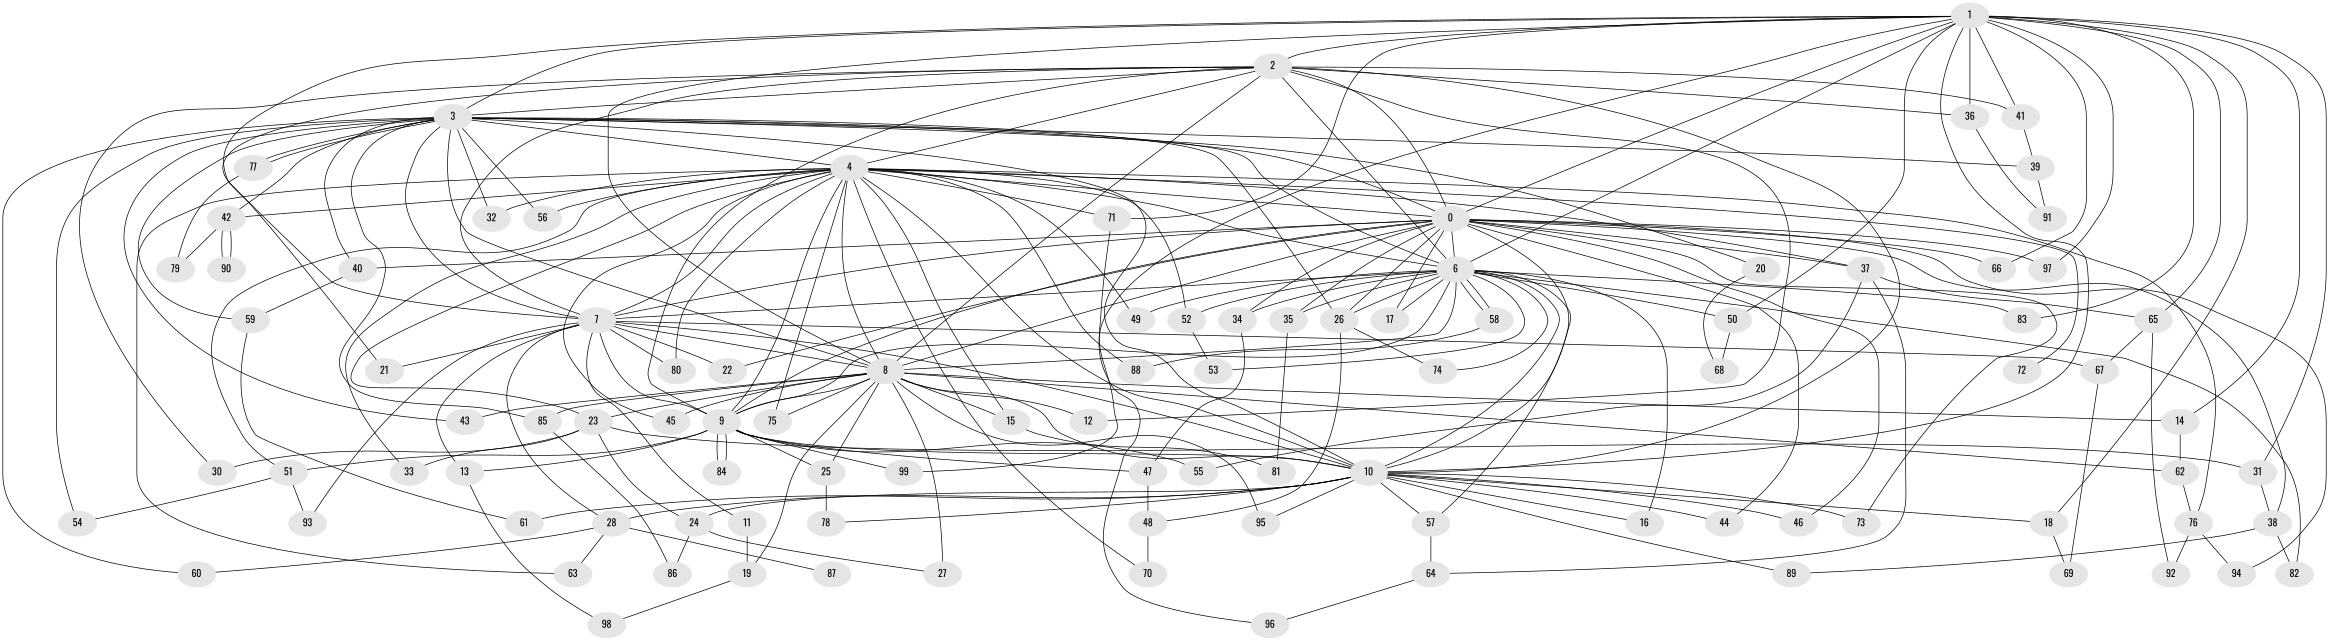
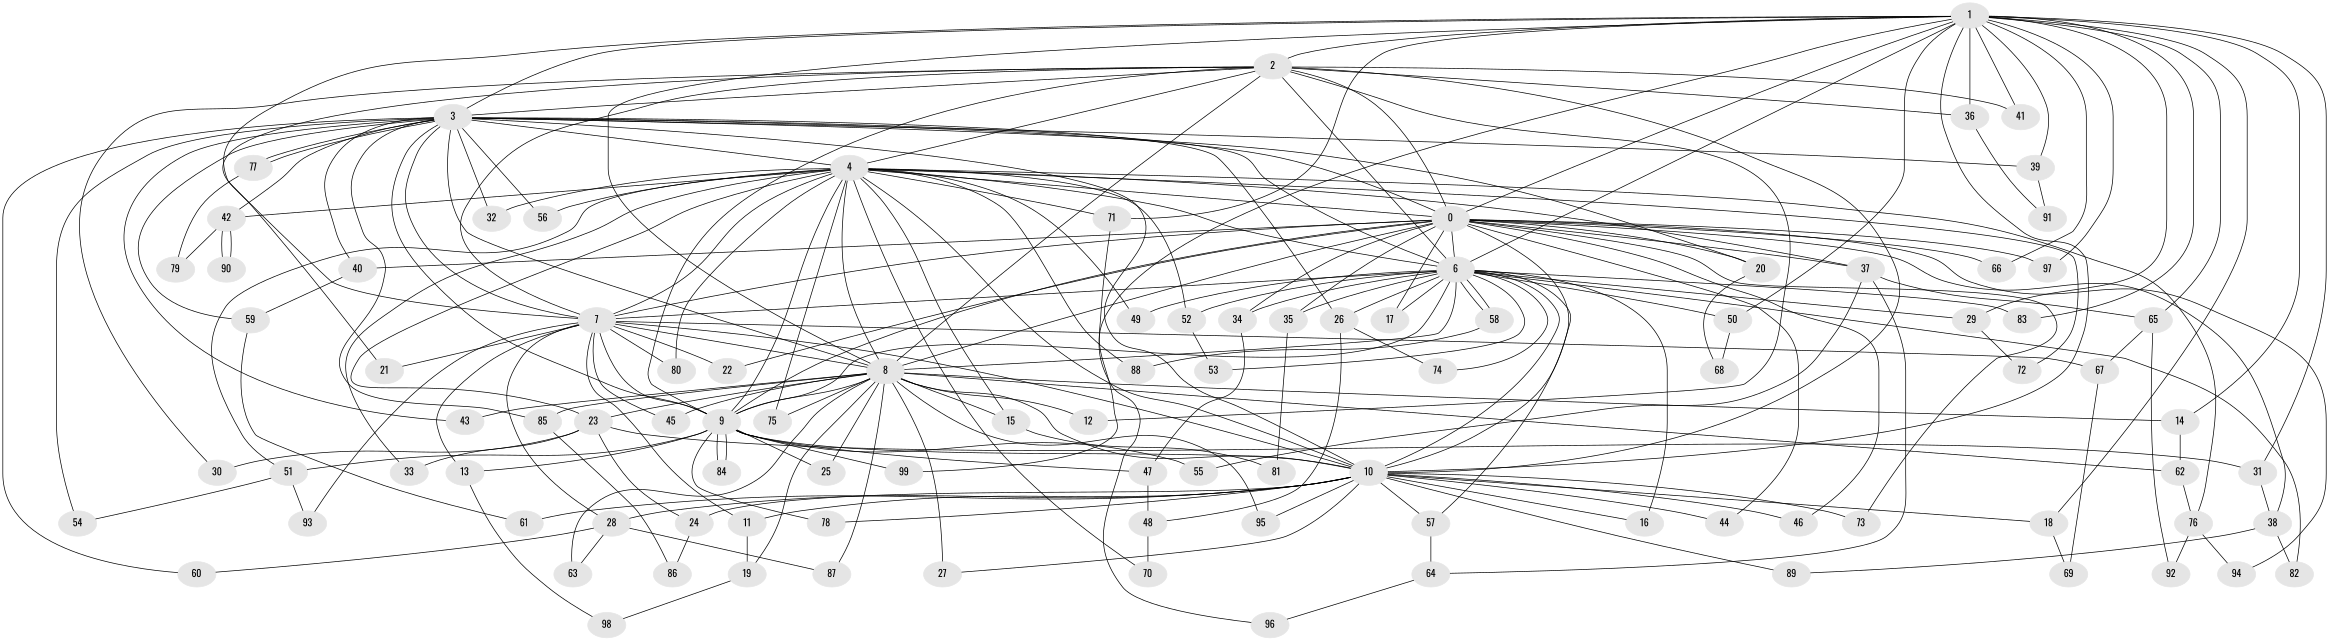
(2028, 143) -> (2035, 82)
(150, 233) -> (729, 492)
(625, 264) -> (605, 388)
(1397, 267) -> (1609, 233)
none -> (1971, 320)
none -> (478, 322)
none -> (869, 475)
none -> (1058, 496)
(826, 503) -> (706, 491)
(816, 555) -> (1169, 553)
